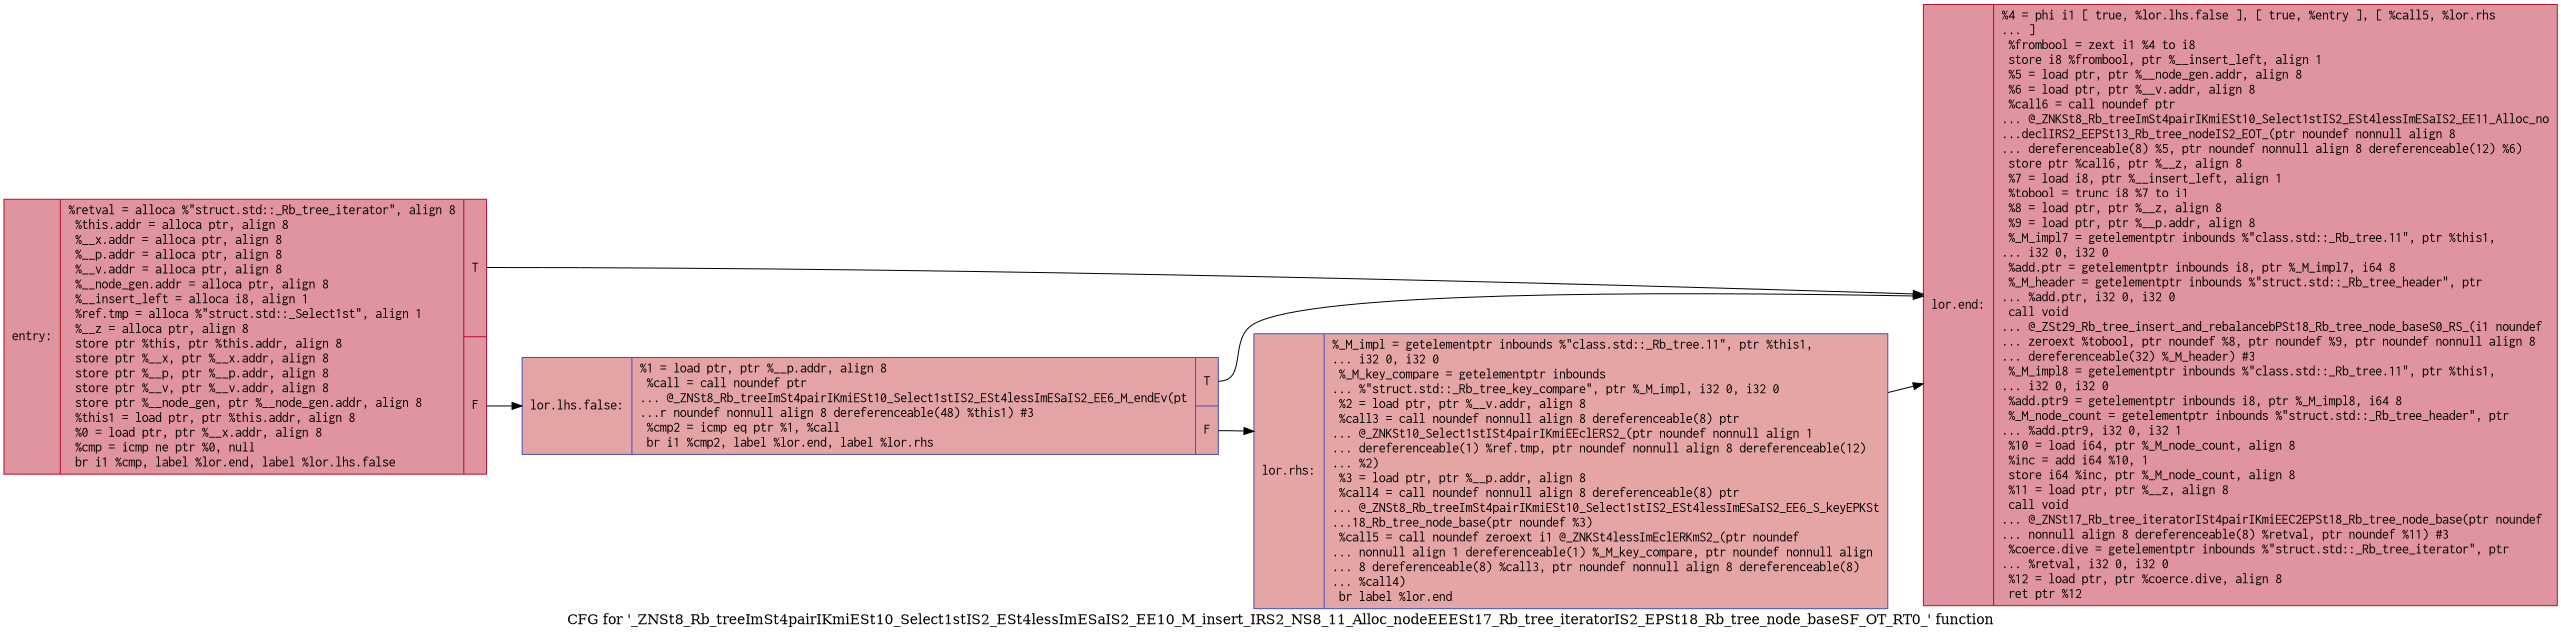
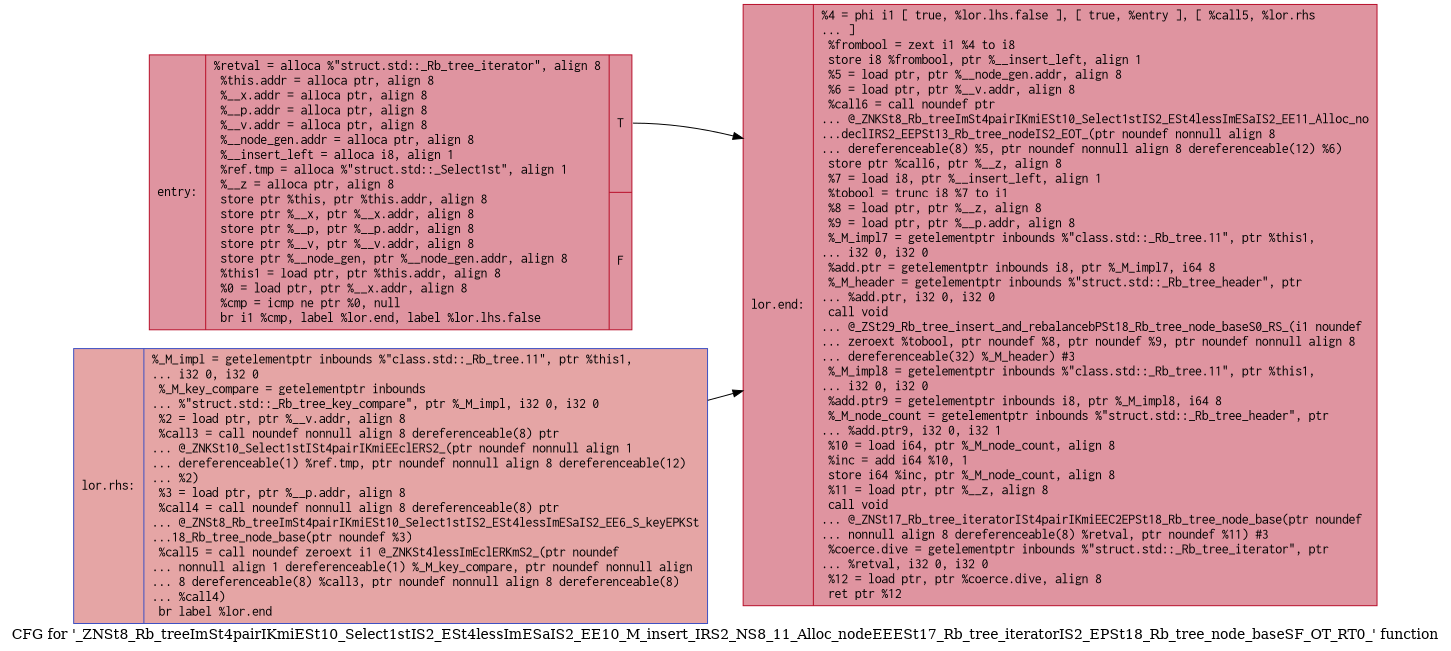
(870, 406) -> none
